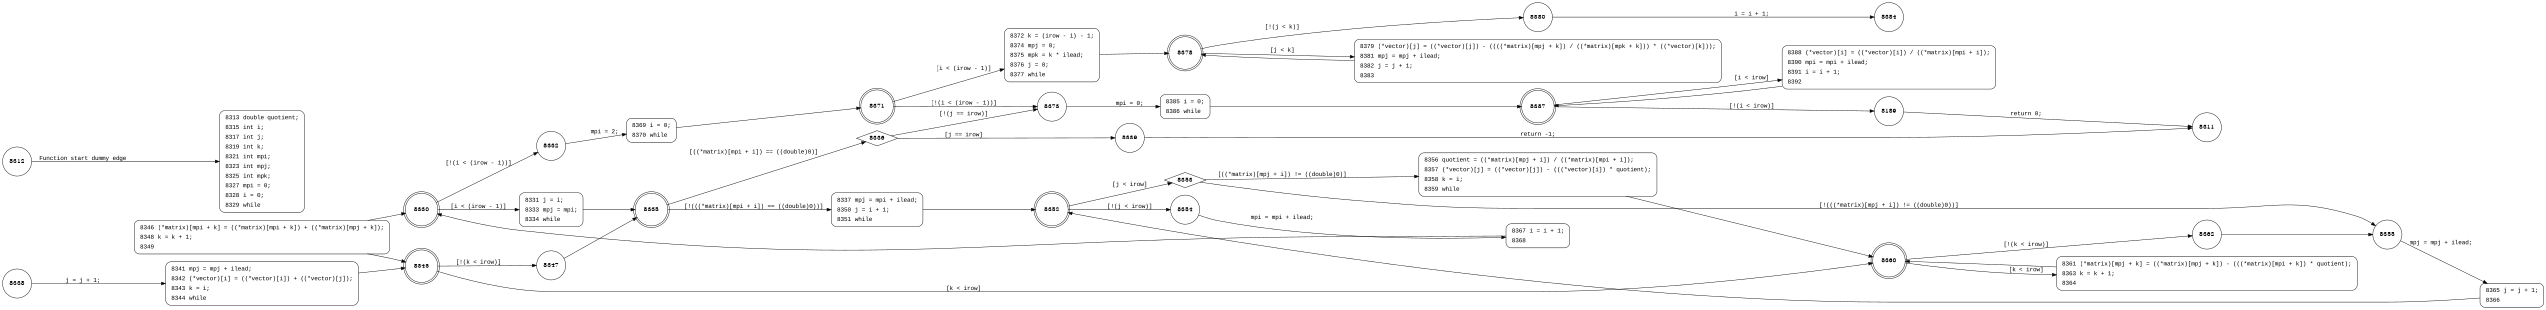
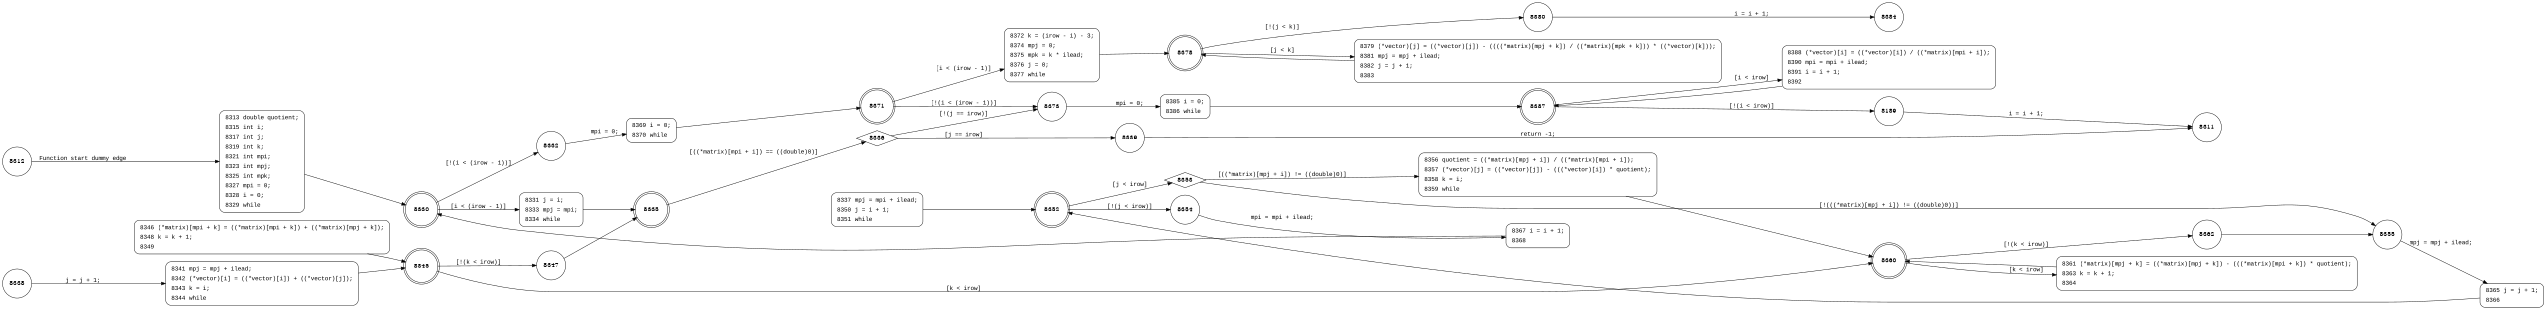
(1061, 36) -> (1061, 36)
(2026, 114) -> (2026, 114)
(605, 132) -> (605, 132)
(747, 210) -> none
(385, 217) -> (353, 189)
